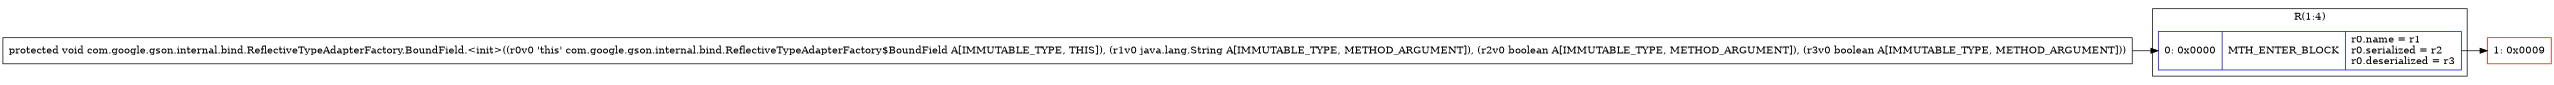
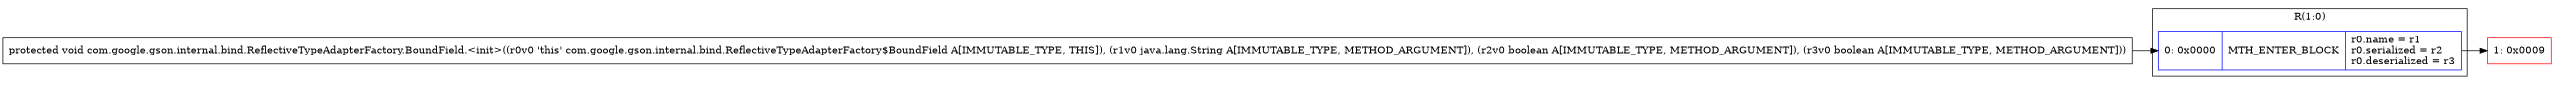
(2310, 17) -> (2310, 17)
